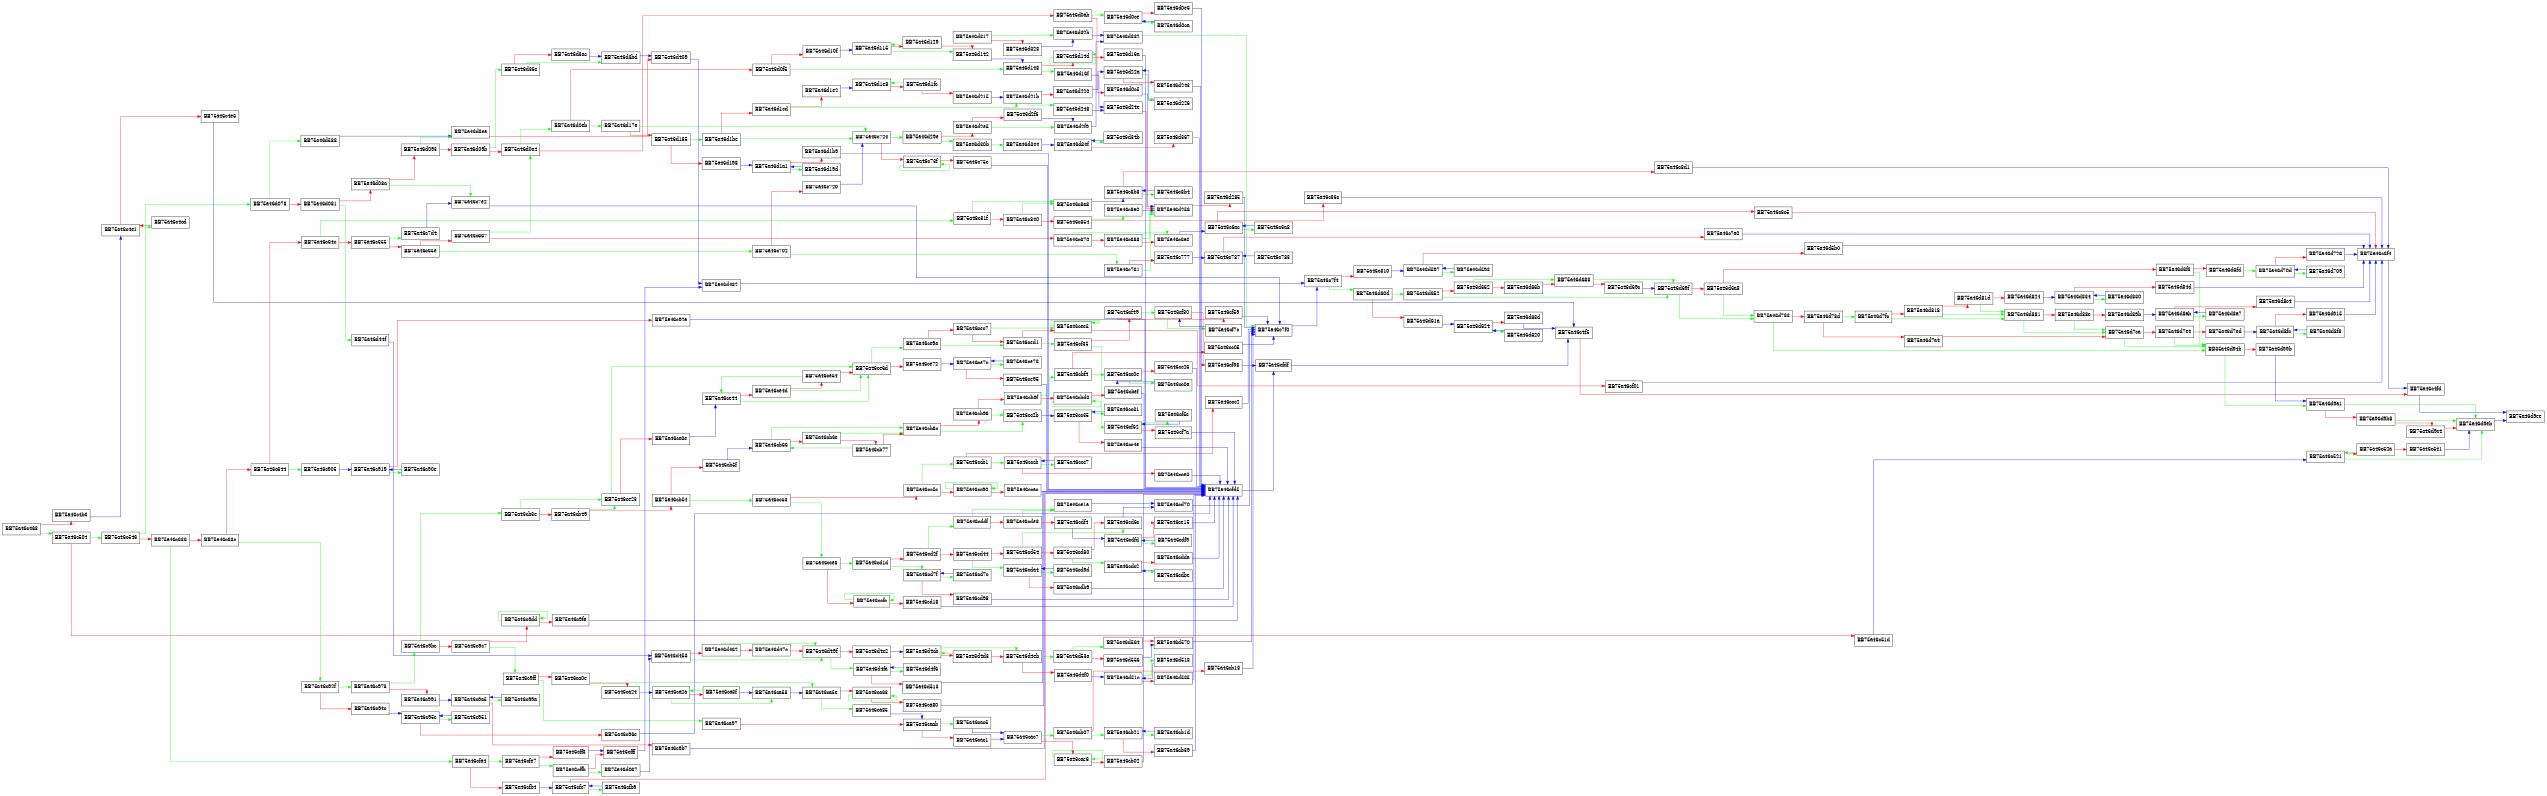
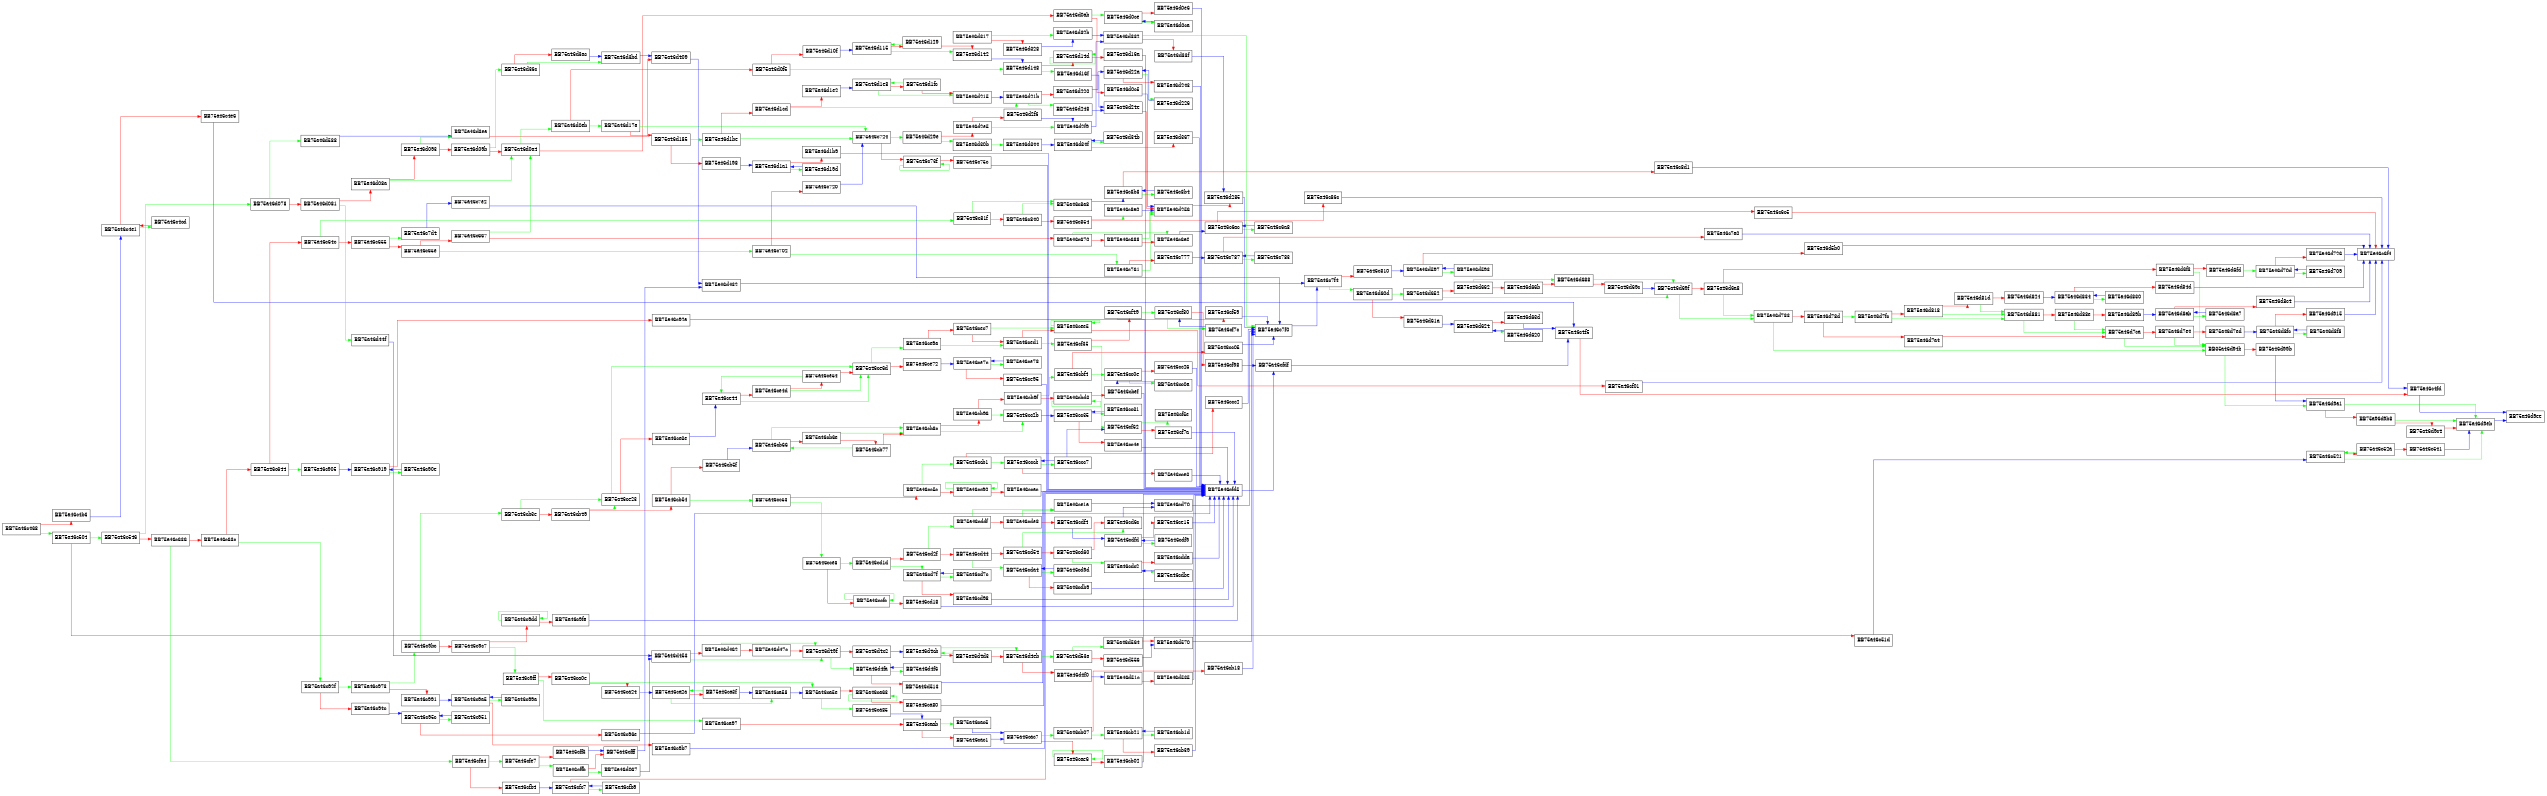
none -> (1173, 56)
none -> (912, 95)
(434, 186) -> (461, 180)
none -> (1249, 260)
(1169, 424) -> (1070, 429)
(1173, 661) -> none
